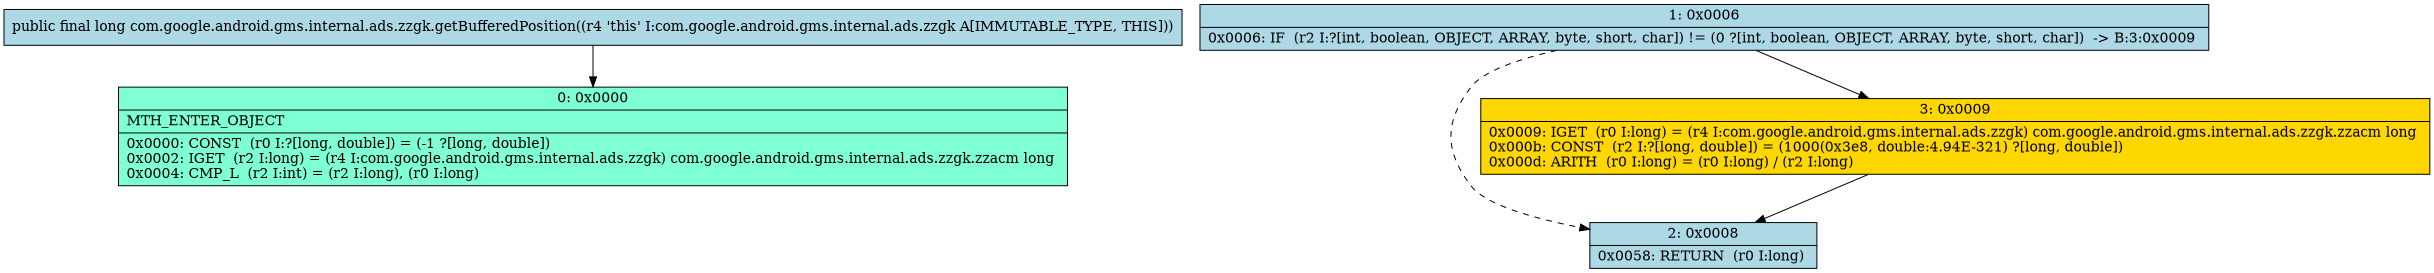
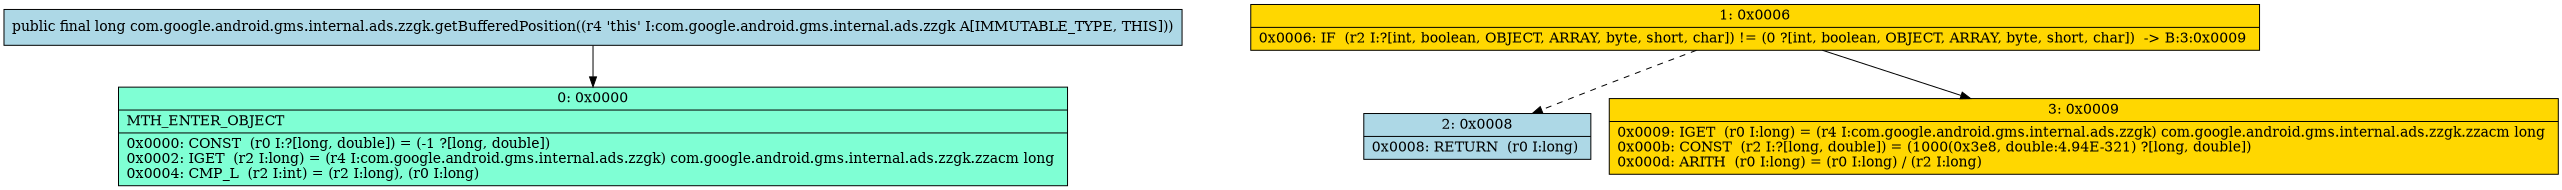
(1704, 27) -> (1755, 27)
(1816, 196) -> none
(1703, 256) -> (1477, 147)
